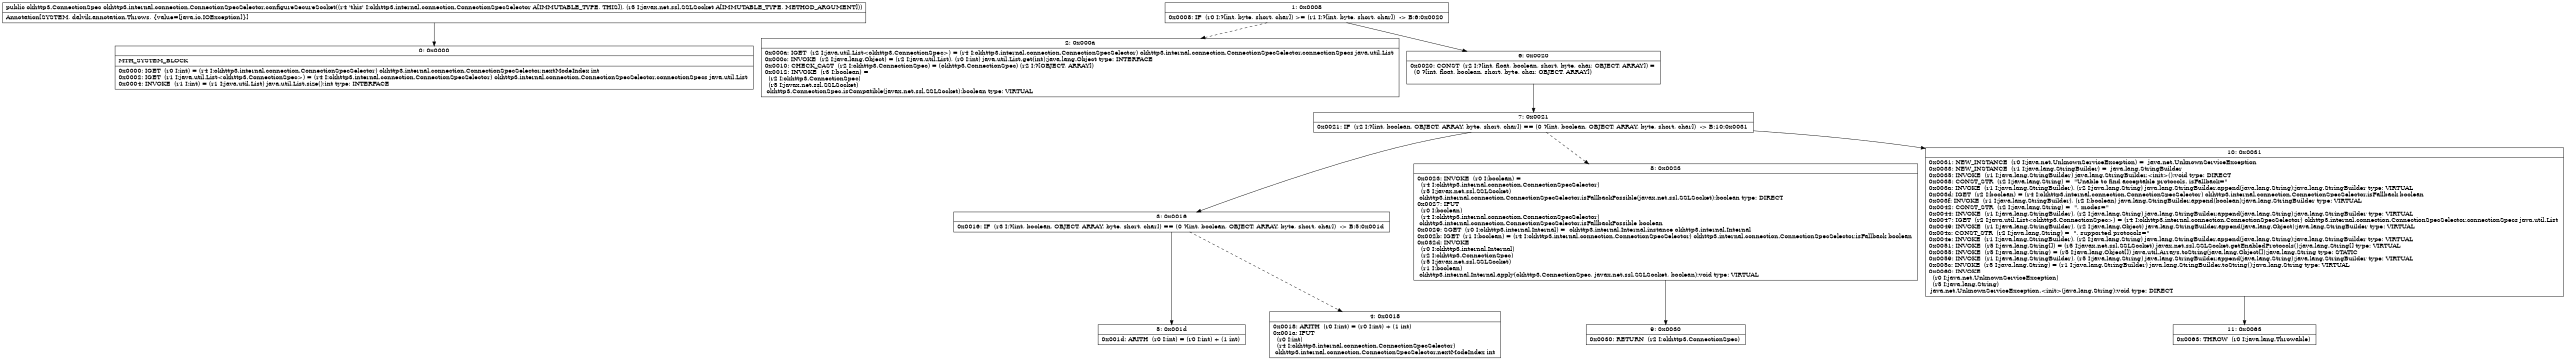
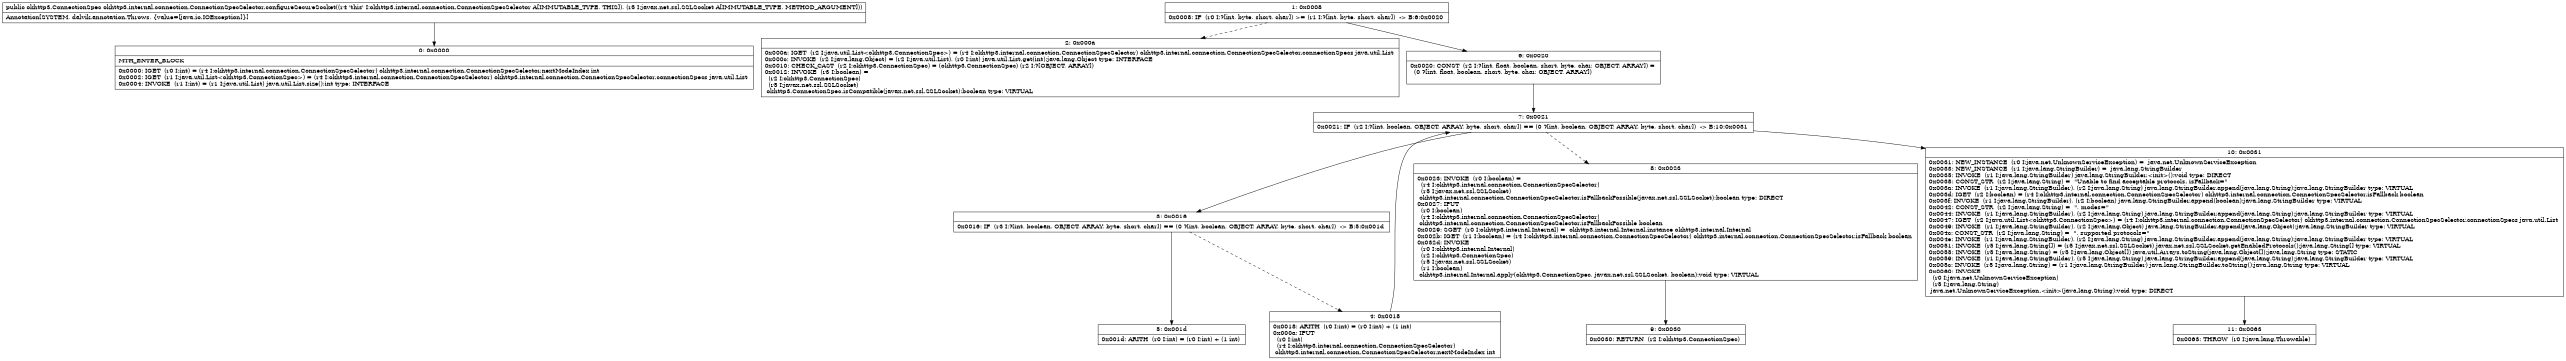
(153, 61) -> (151, 61)
none -> (1396, 209)
(1296, 333) -> (1296, 333)
